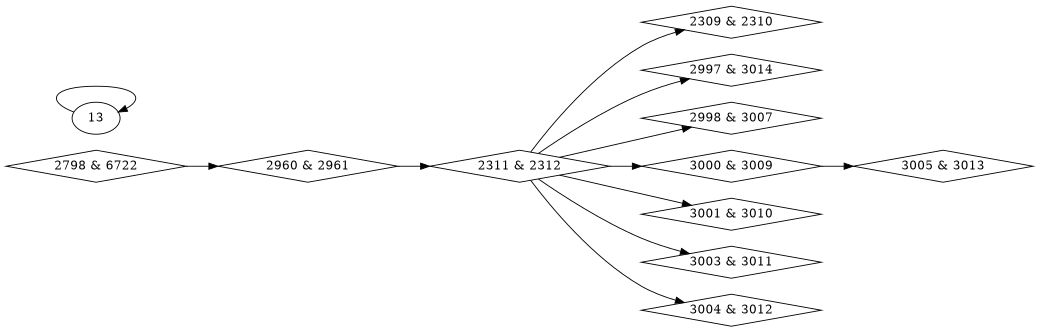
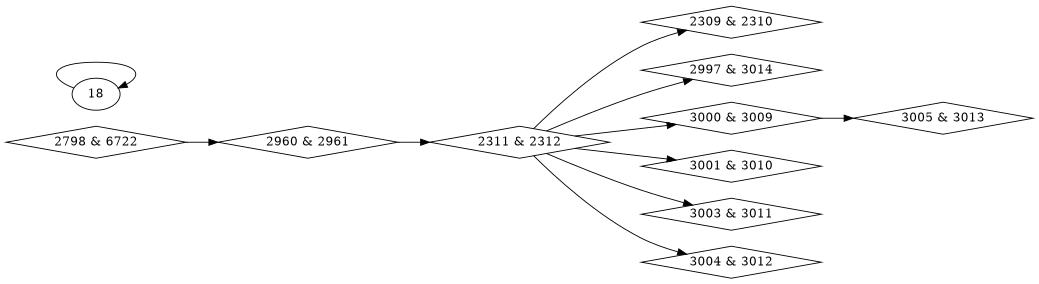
(96, 118) -> (96, 94)
(731, 118) -> none
